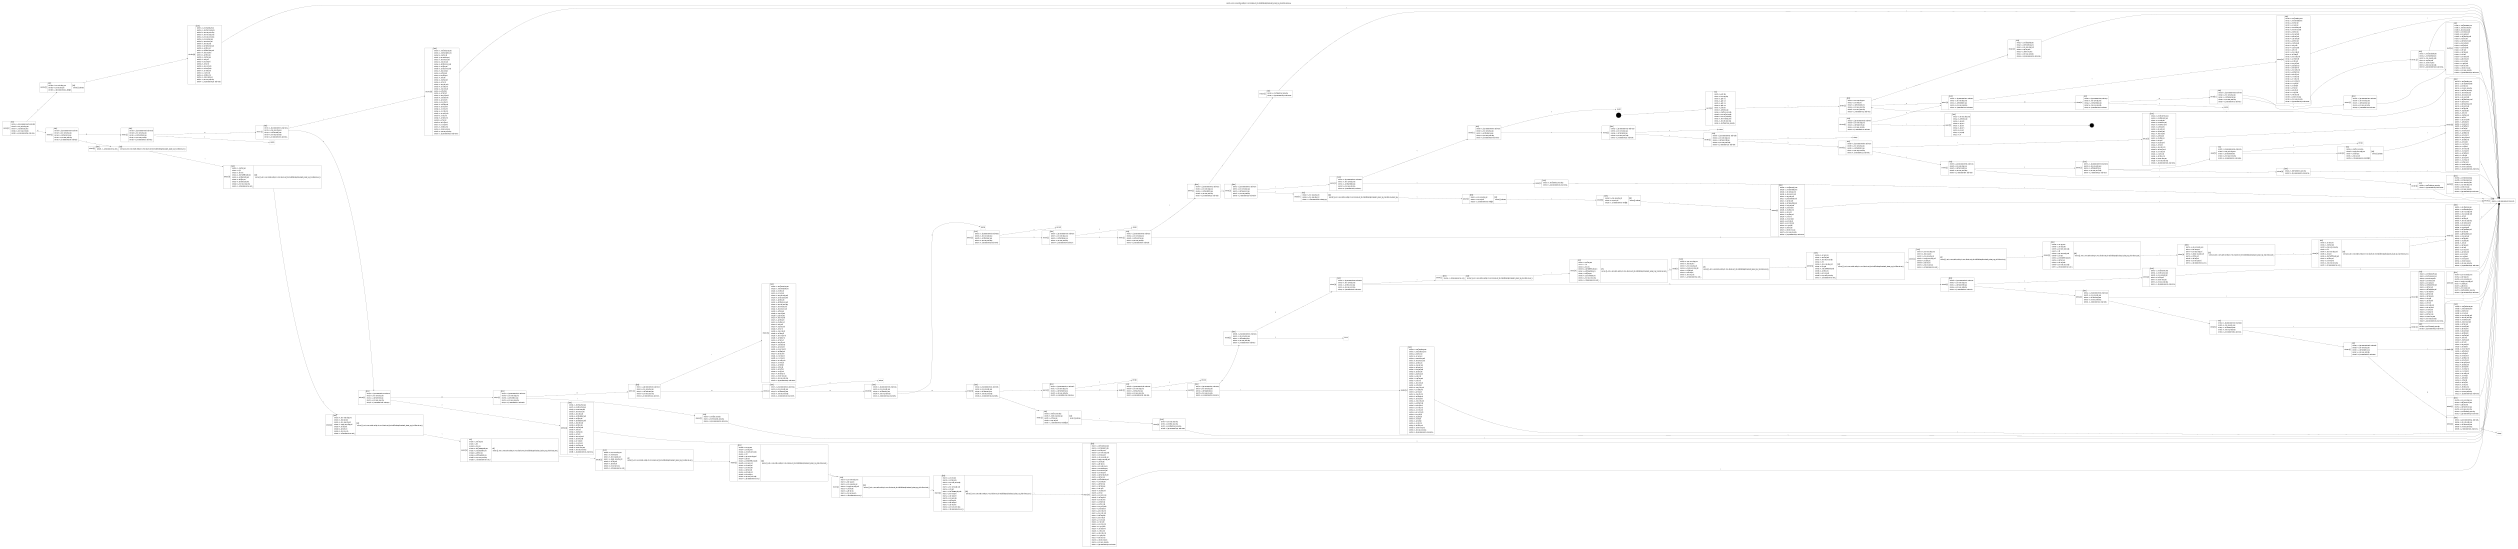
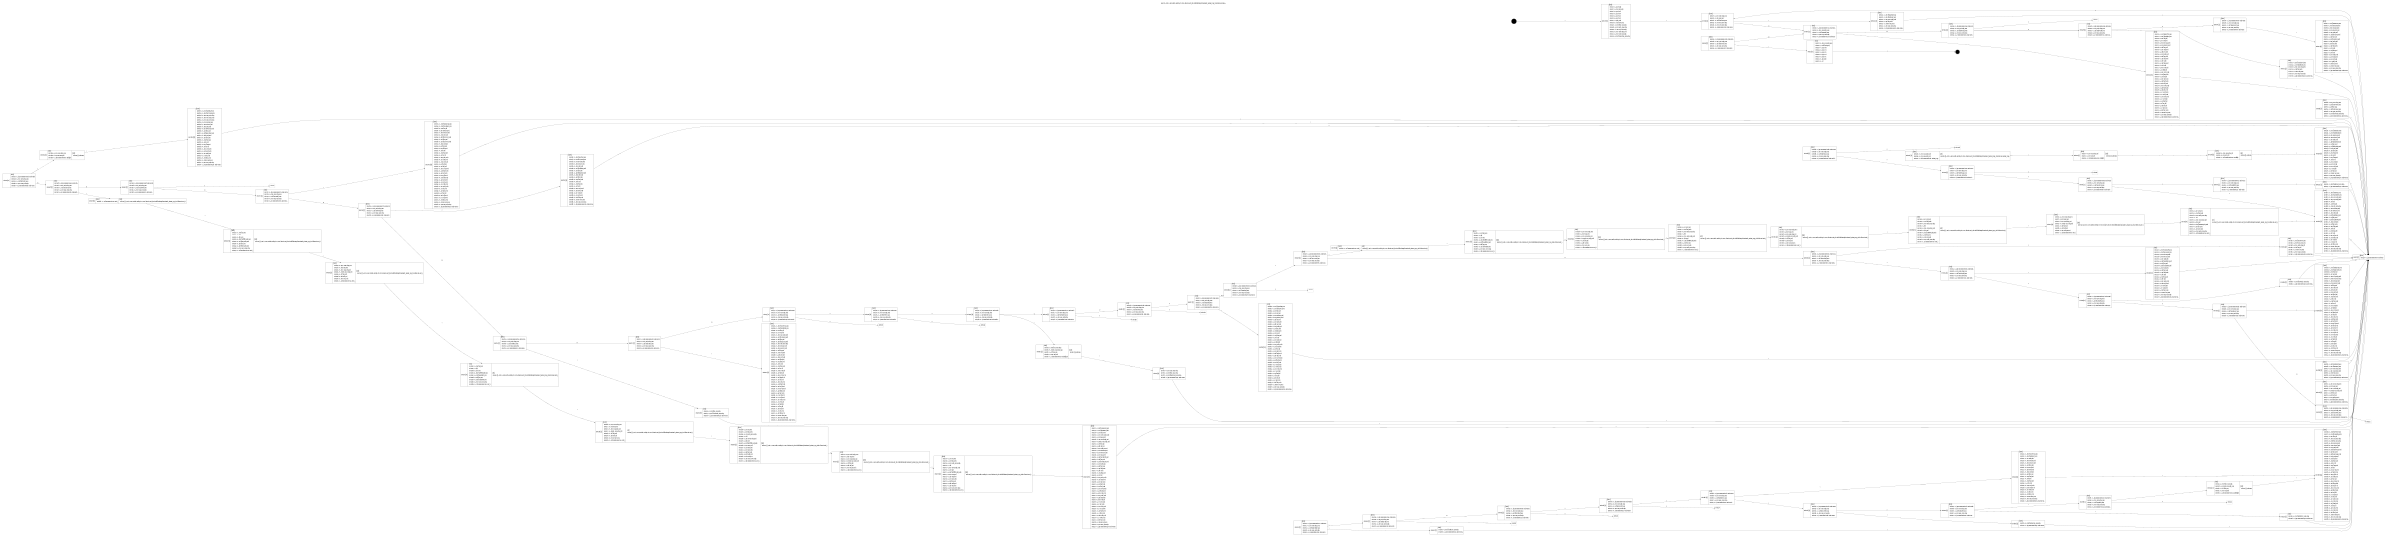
(1241, 191) -> none
